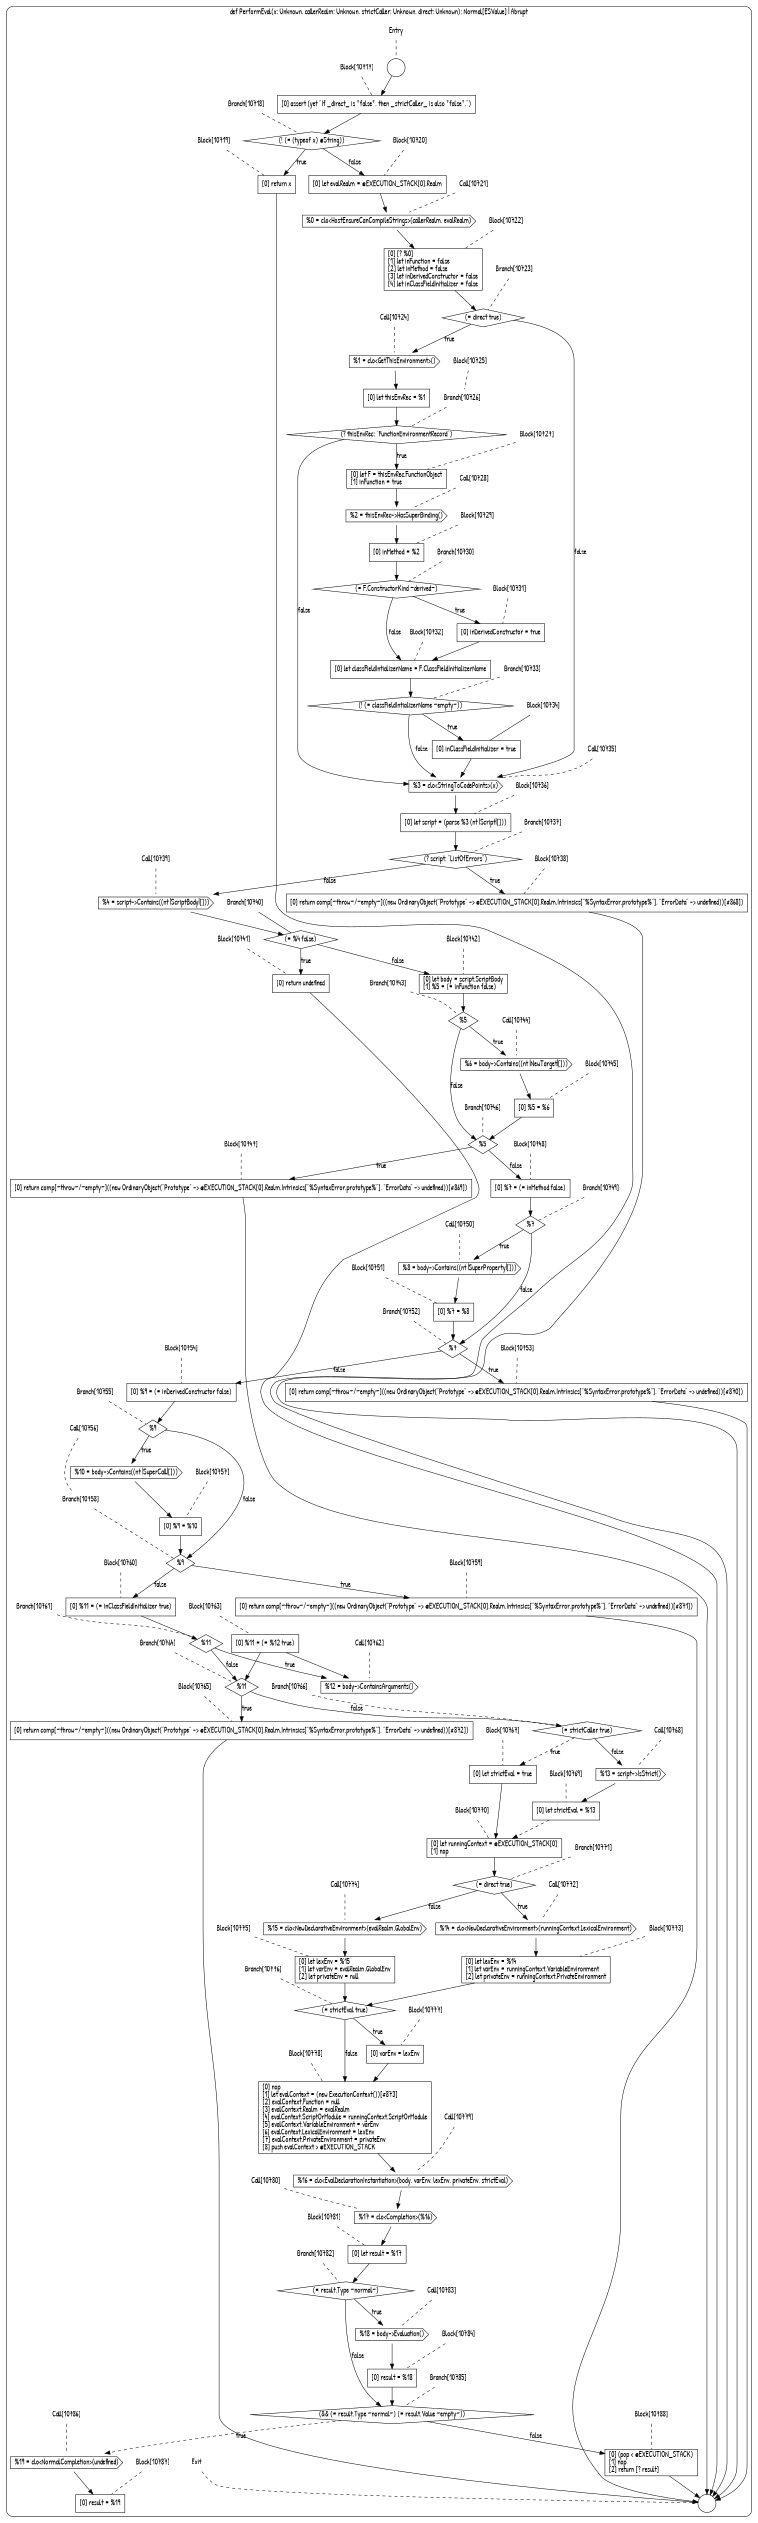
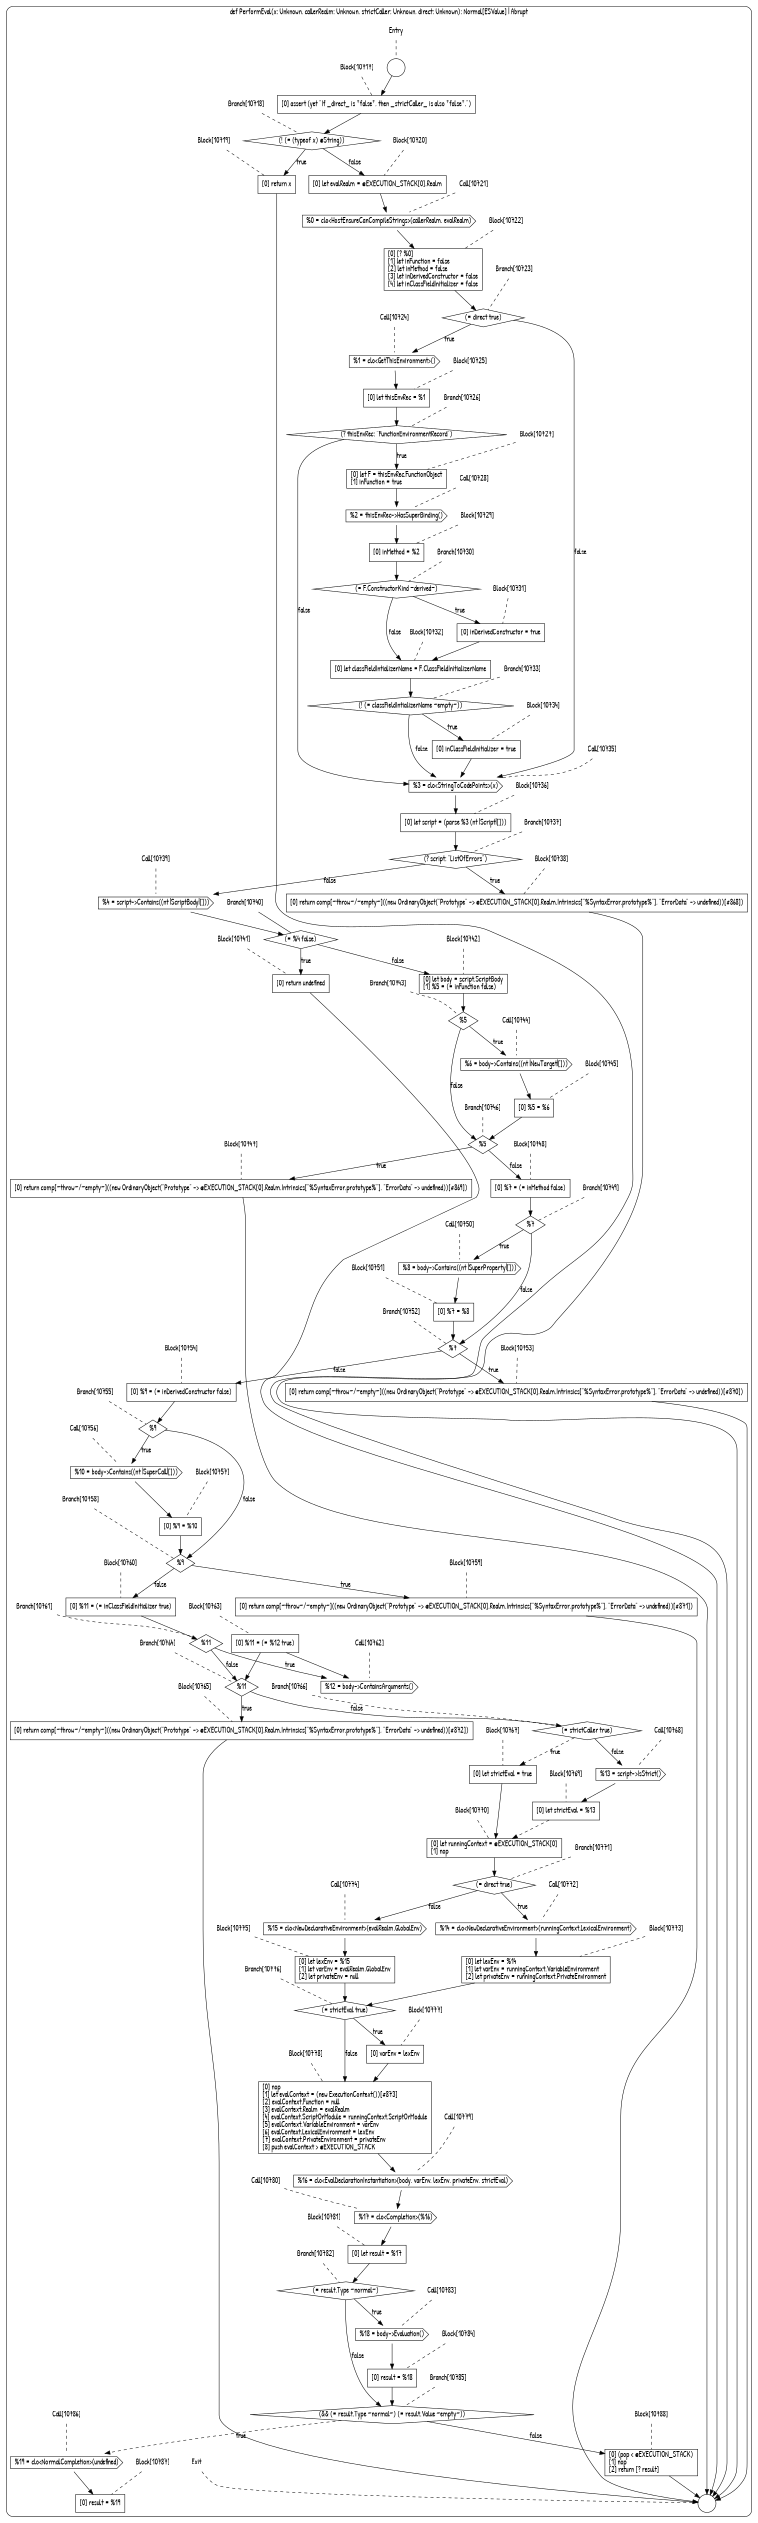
(466, 380) -> (434, 380)
(510, 728) -> (510, 728)
(66, 1464) -> (105, 1451)
